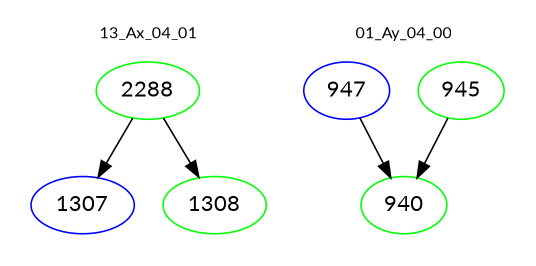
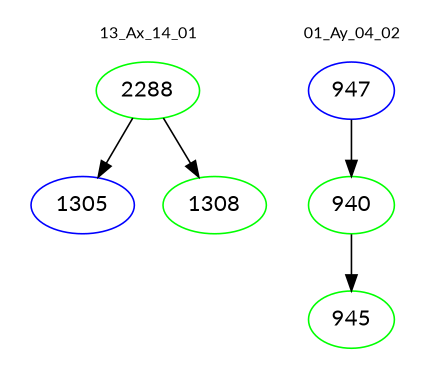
(149, 34) -> (149, 34)
(404, 34) -> (352, 34)
(436, 141) -> (351, 255)
(83, 205) -> (83, 205)
